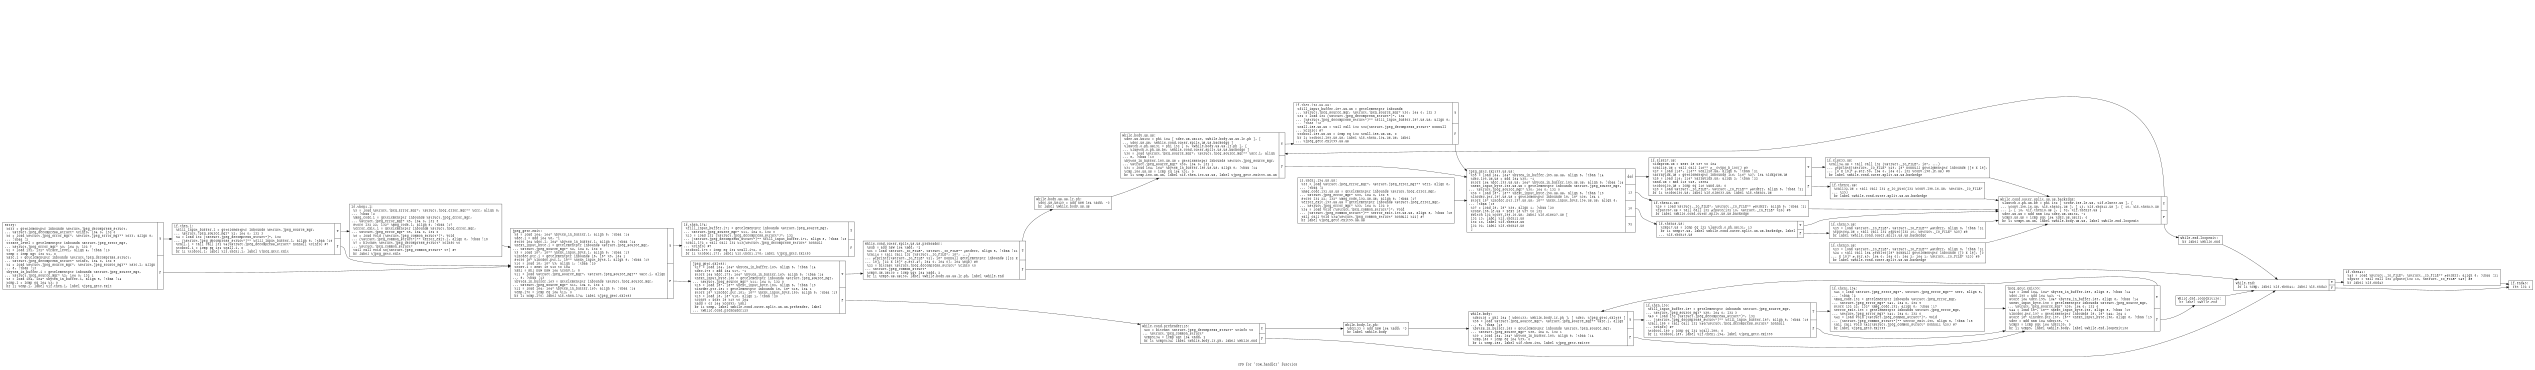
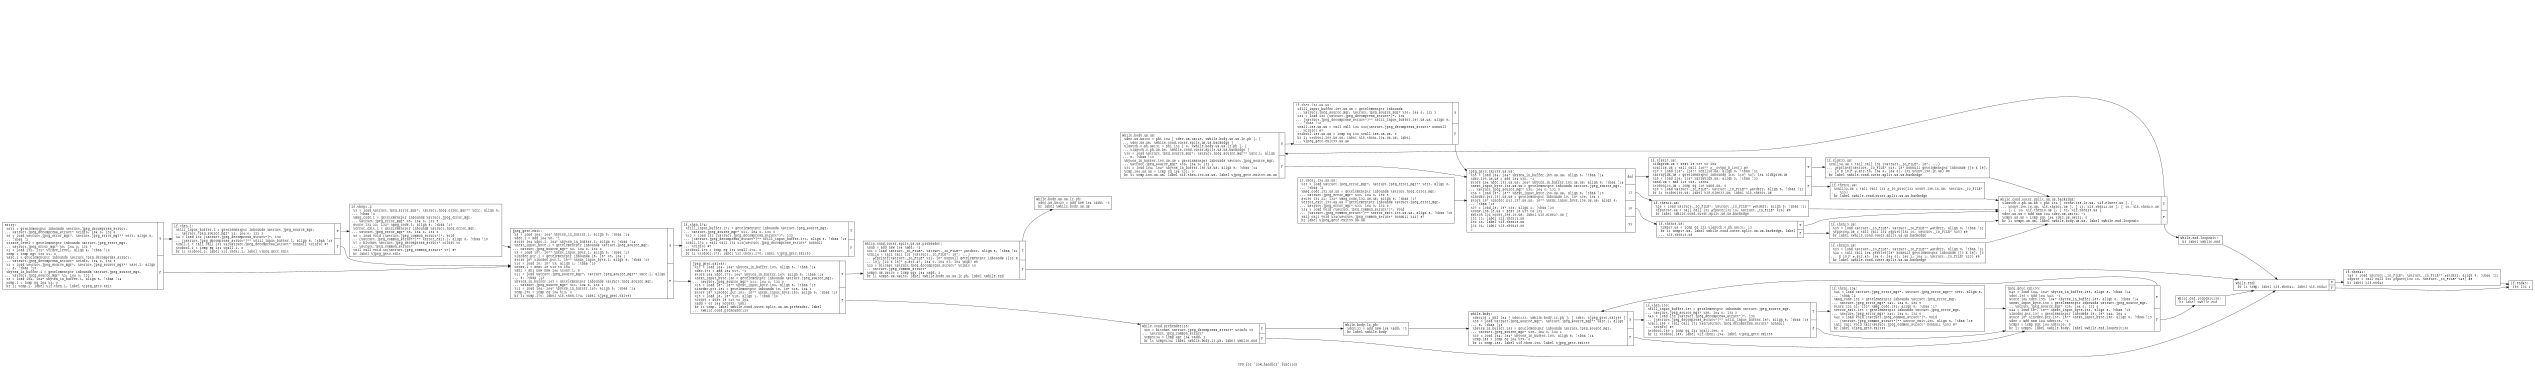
(1135, 189) -> none
